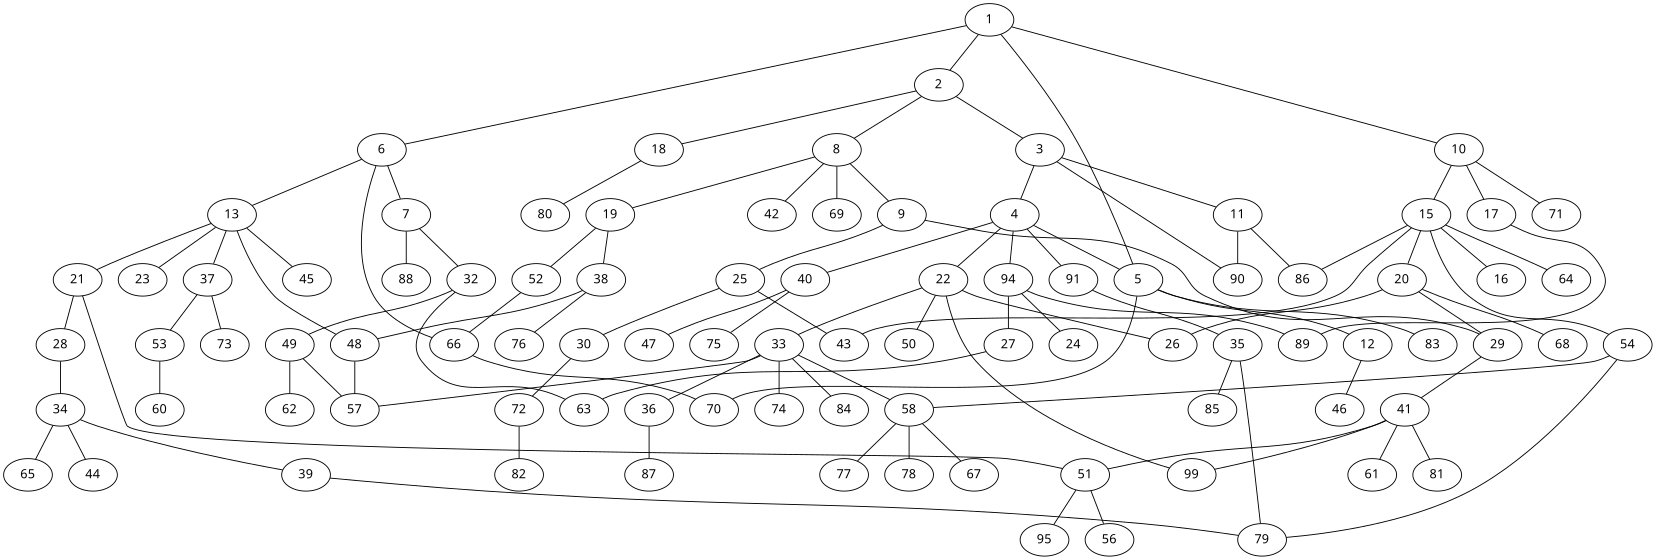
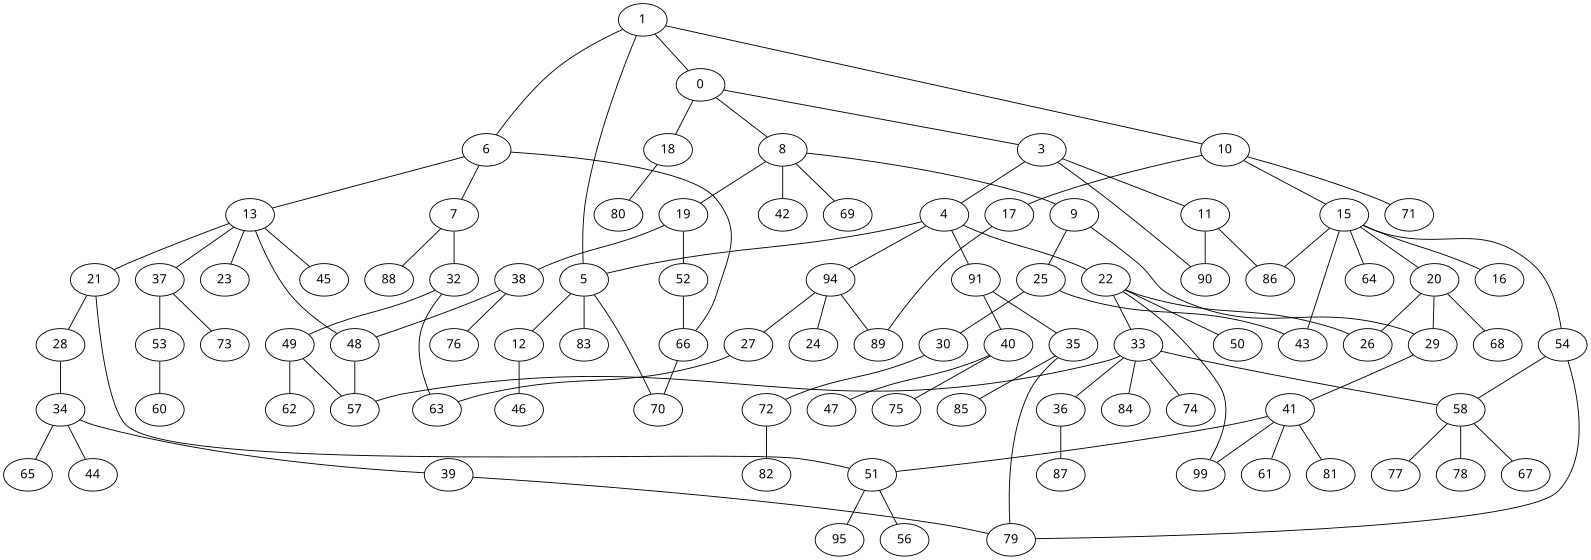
(939, 85) -> (701, 85)
(910, 247) -> (990, 307)
